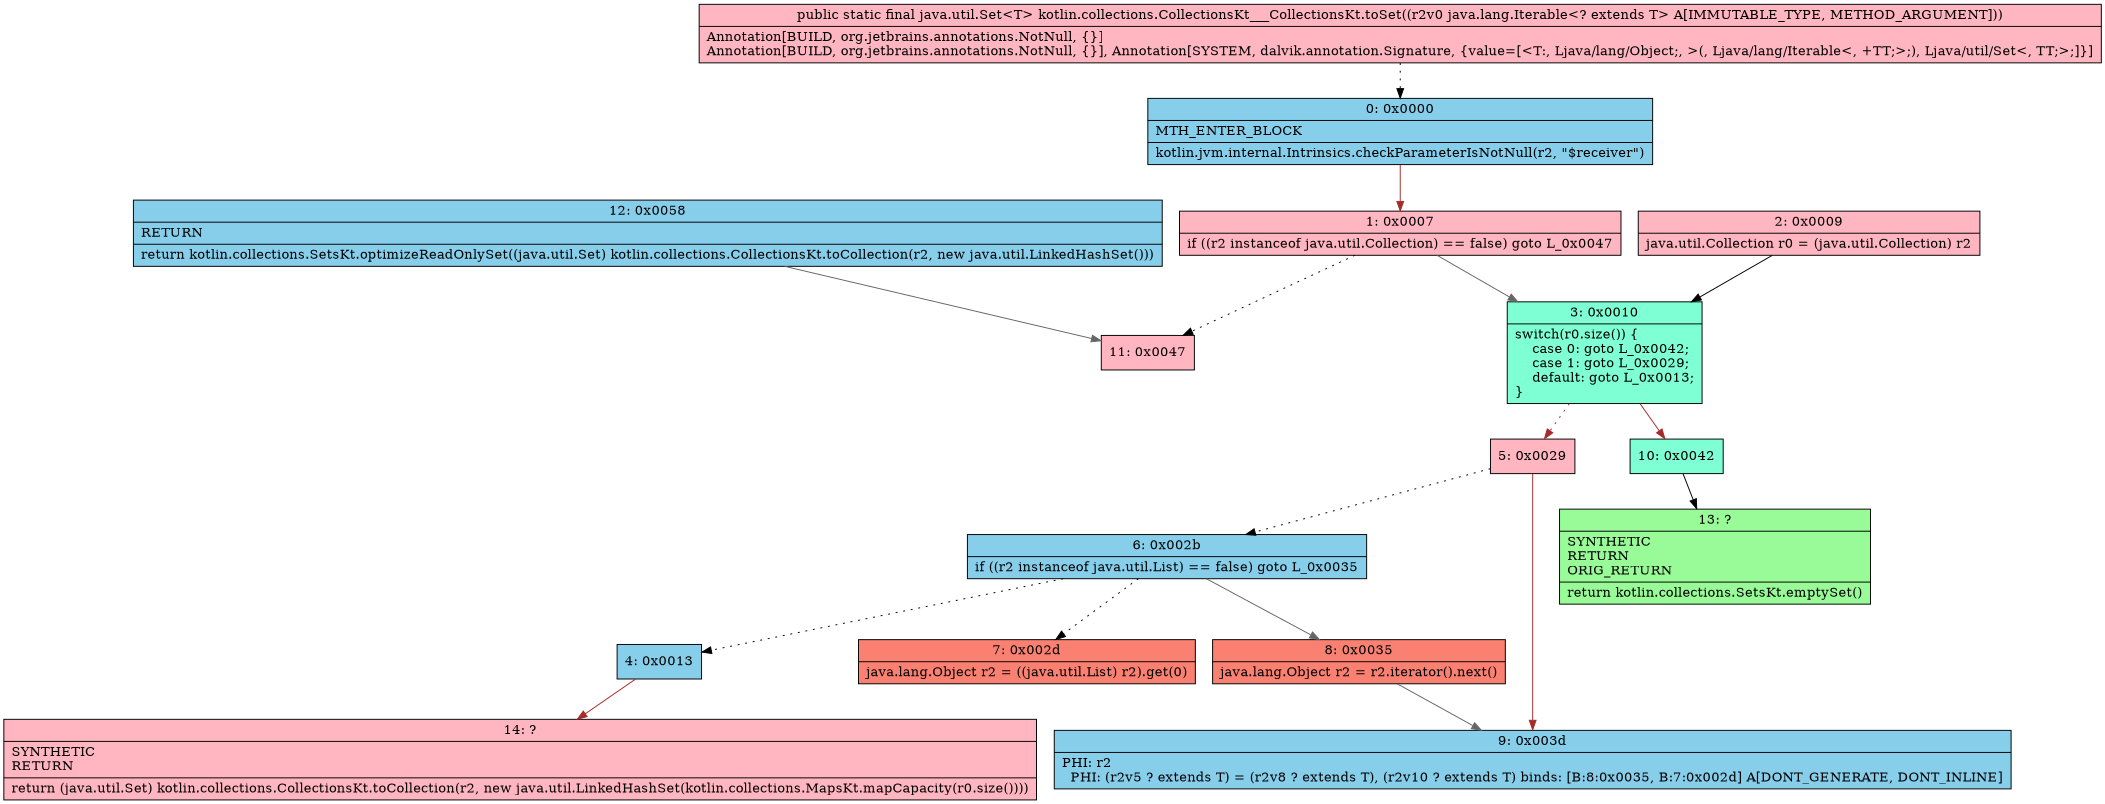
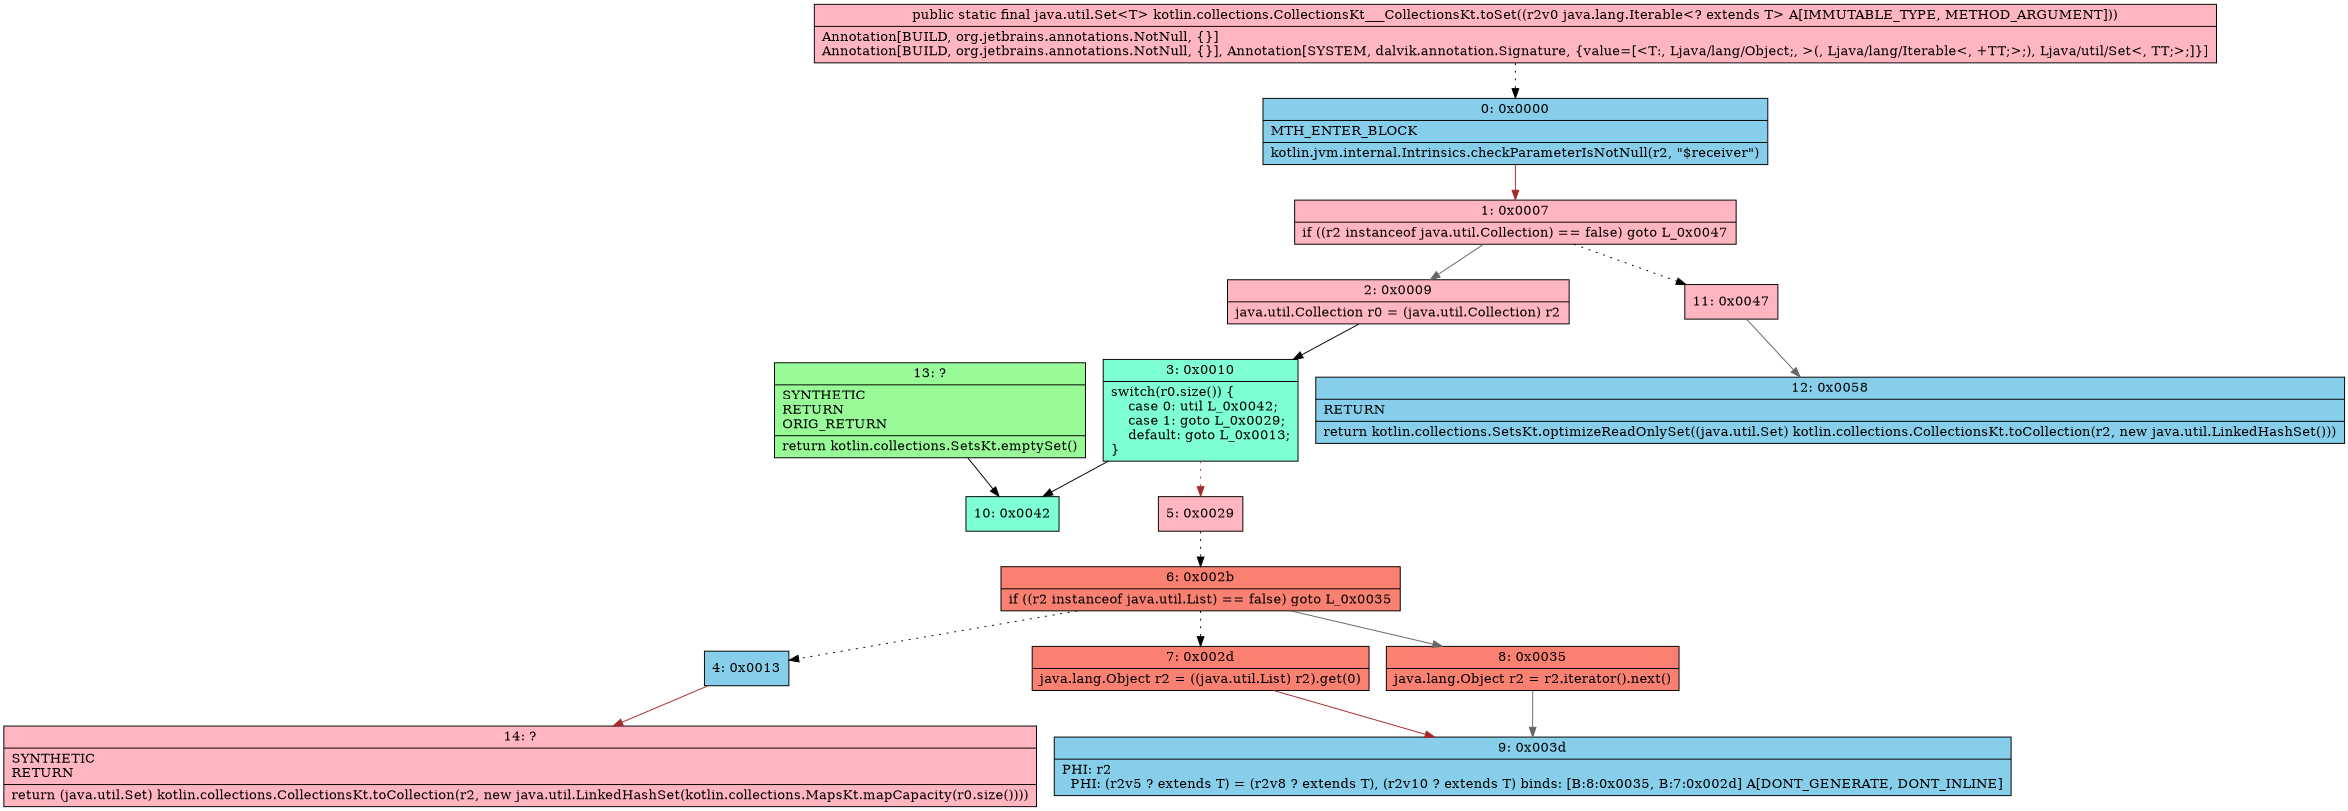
(1473, 276) -> (1461, 259)
(938, 302) -> (1770, 345)
(1602, 349) -> (1195, 406)
(1650, 417) -> (1080, 476)
(1688, 487) -> (980, 473)
(1167, 557) -> (1201, 589)
(1533, 597) -> (1350, 712)
